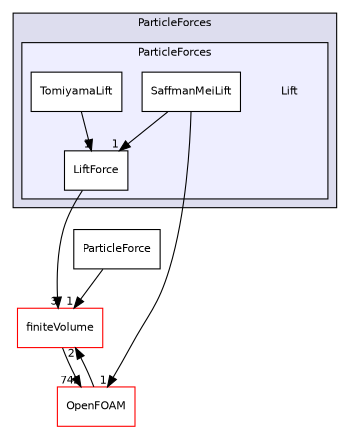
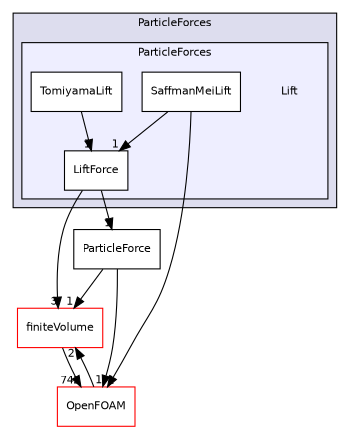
none -> (105, 205)
none -> (116, 323)
